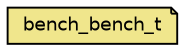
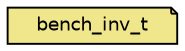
(92, 26) -> (92, 26)
